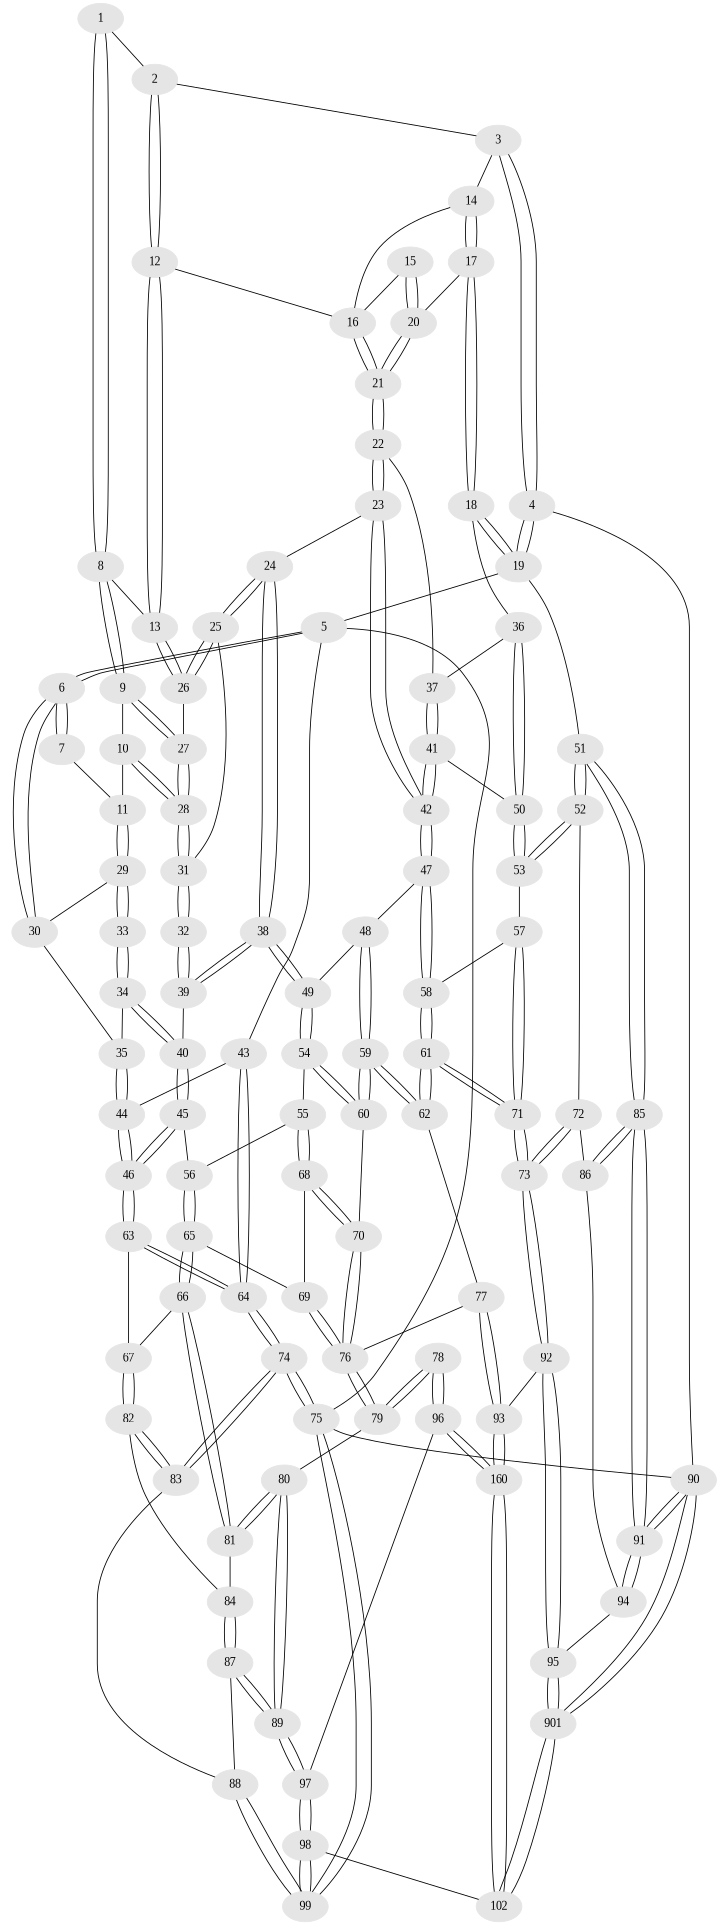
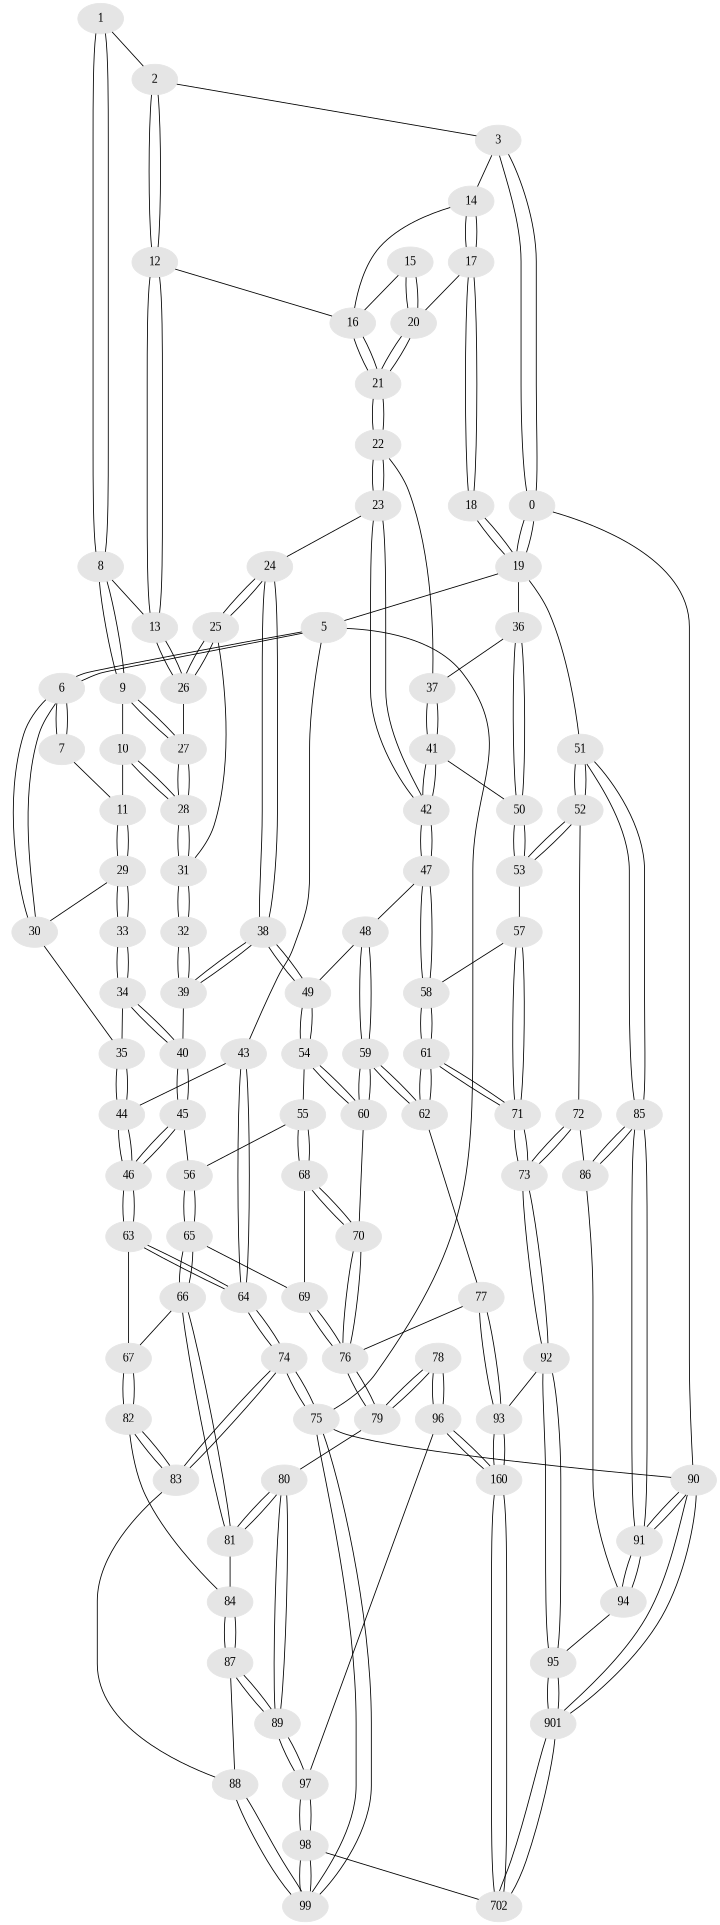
(532, 506) -> (532, 506)
(484, 570) -> (519, 597)
(499, 1907) -> (499, 1907)
